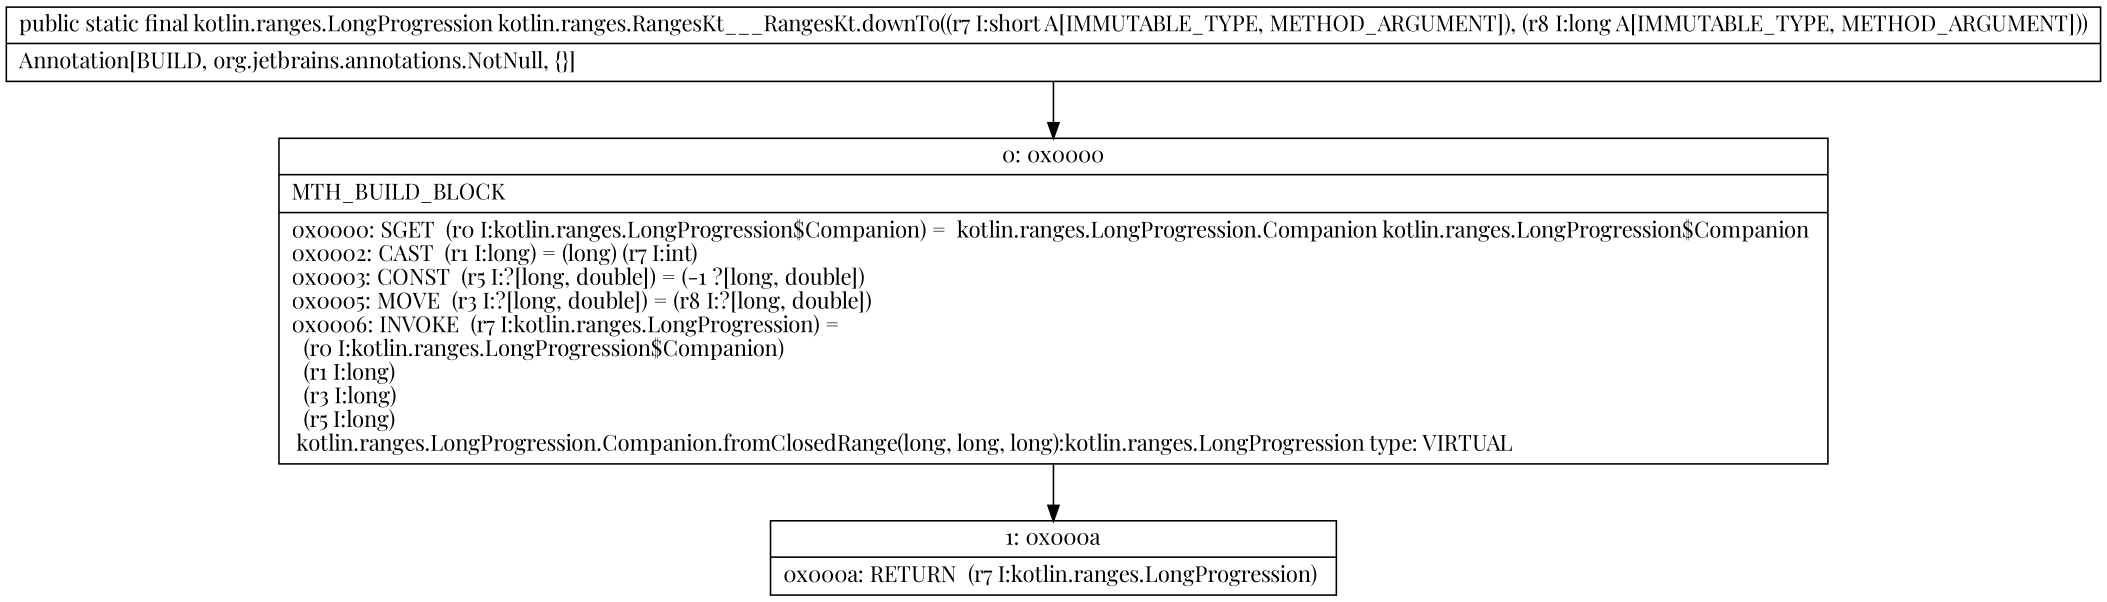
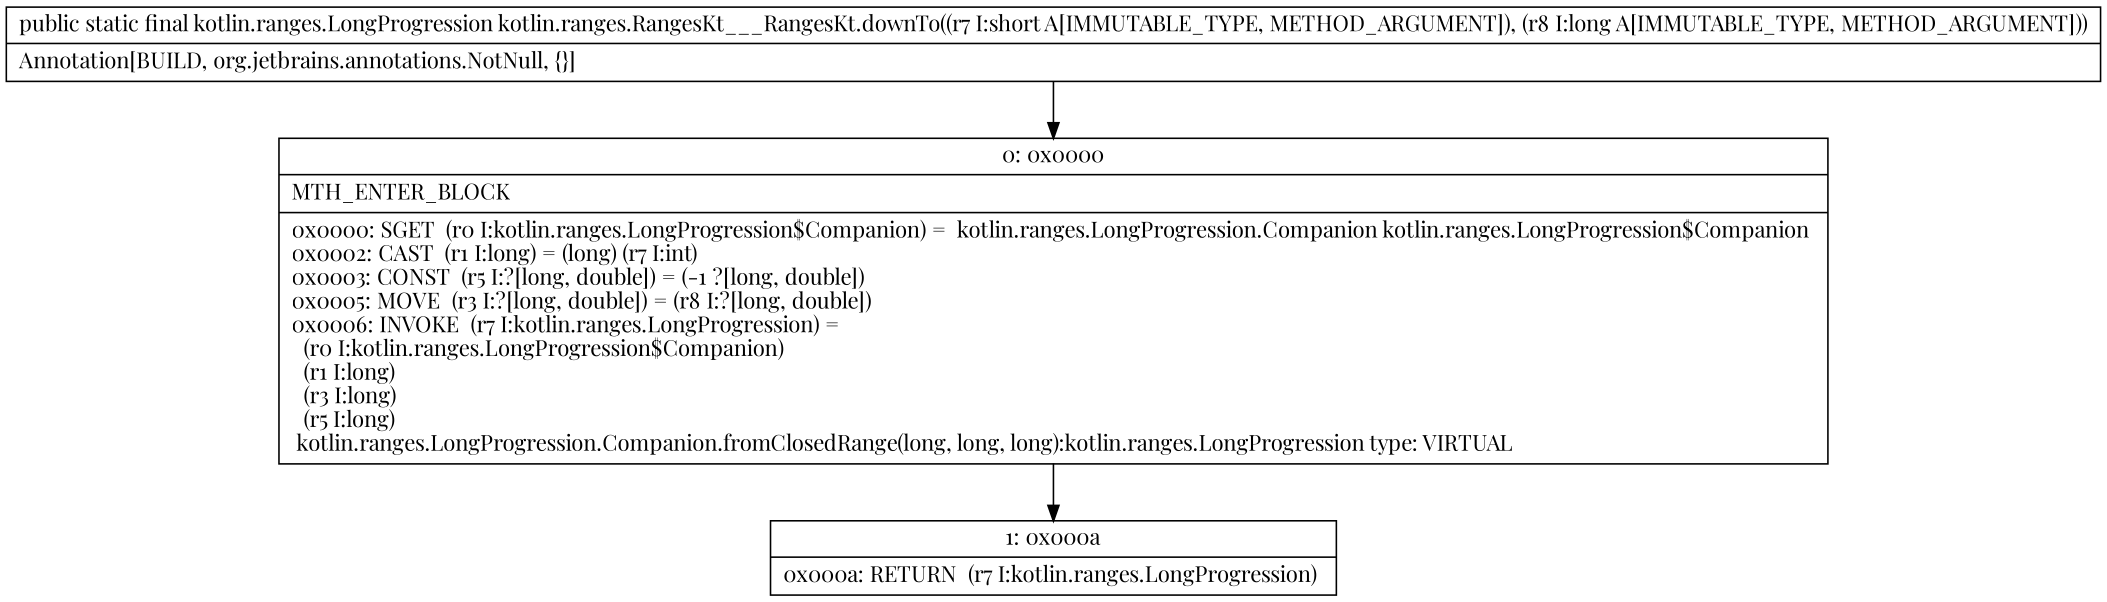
(399, 193) -> (401, 193)
